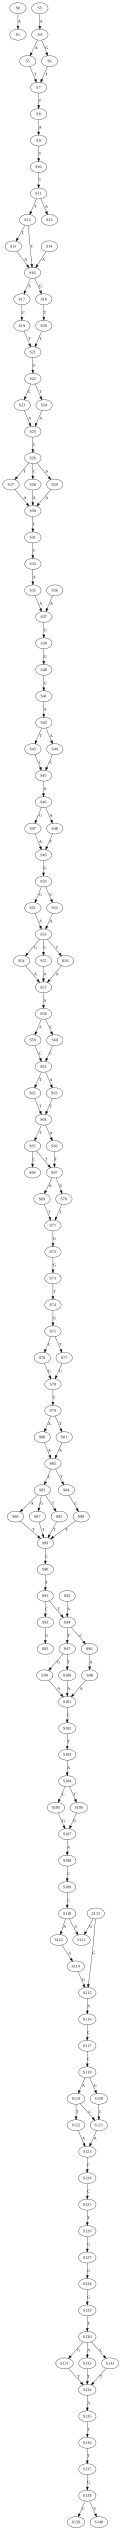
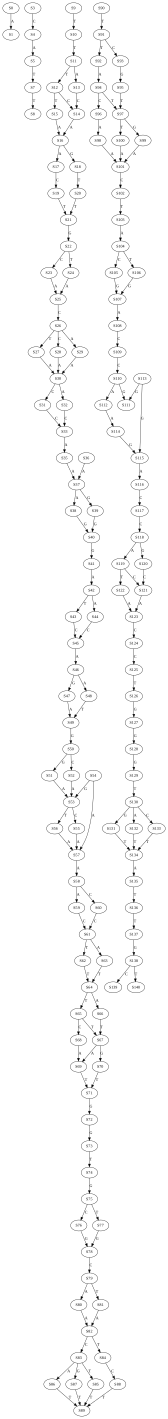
(41, 21) -> (34, 21)
(50, 61) -> none
none -> (77, 99)
none -> (120, 99)
(39, 126) -> none
(30, 245) -> (65, 100)
none -> (64, 405)
none -> (73, 511)
(34, 946) -> (83, 788)
none -> (78, 1052)
(45, 1555) -> none
(55, 1608) -> (100, 46)
